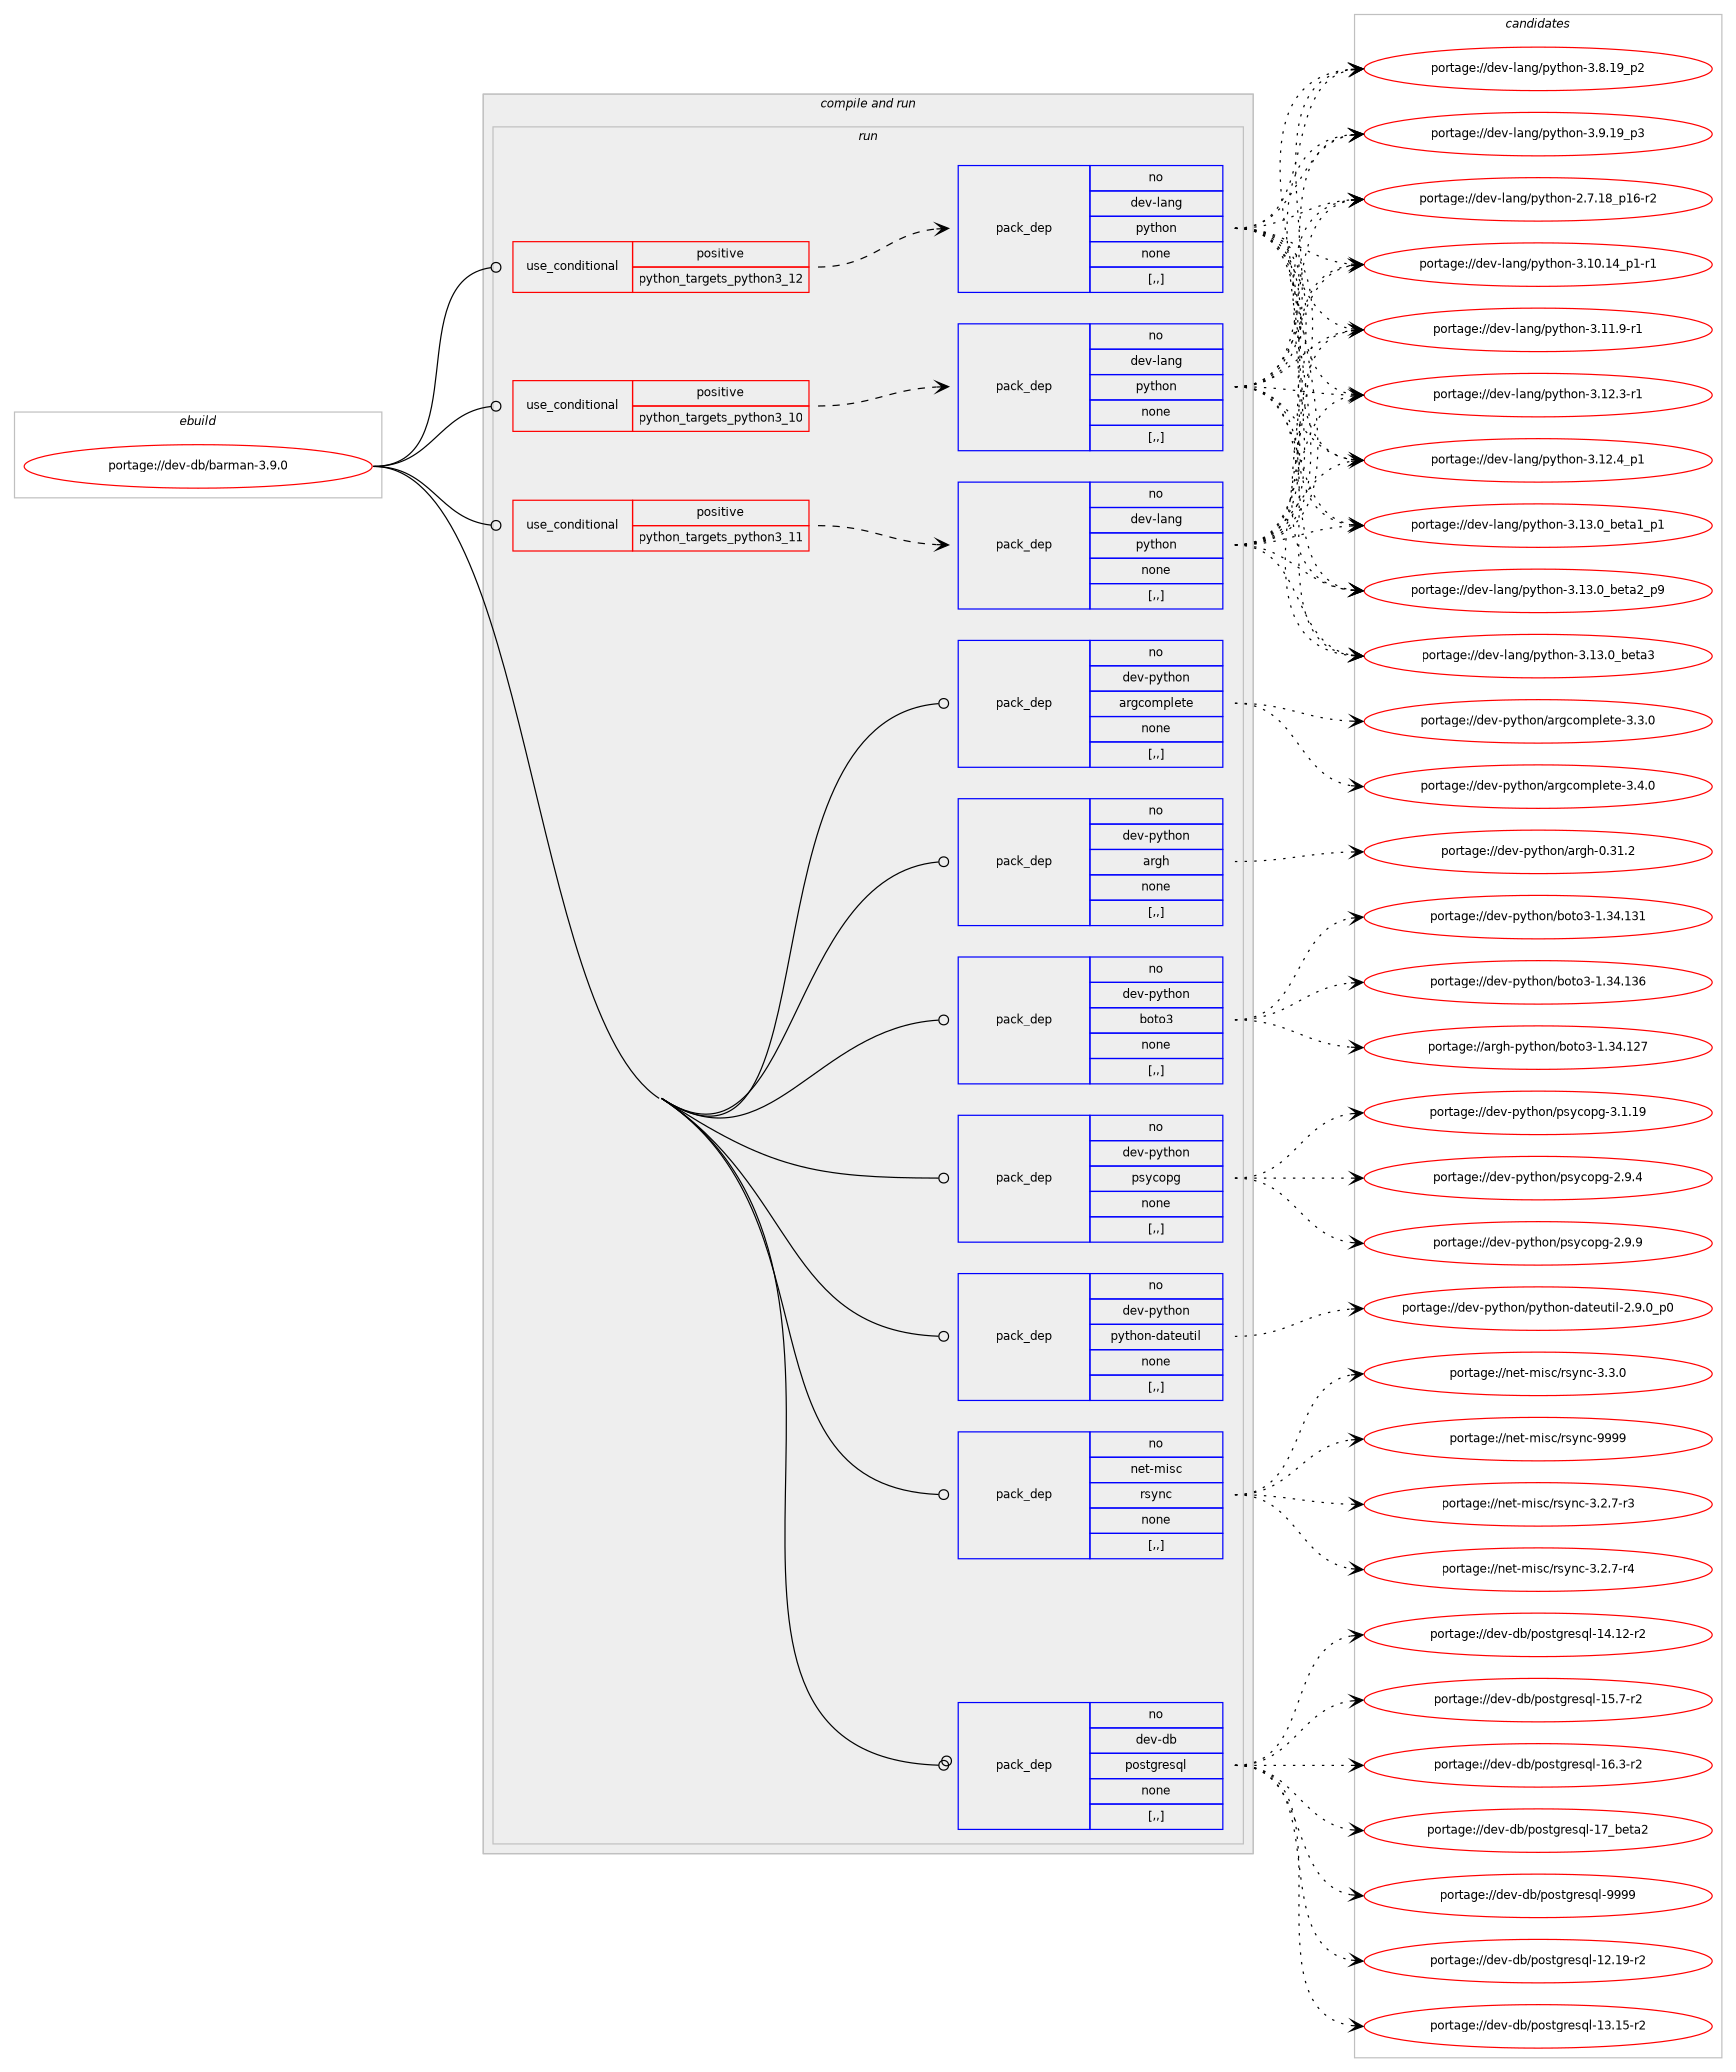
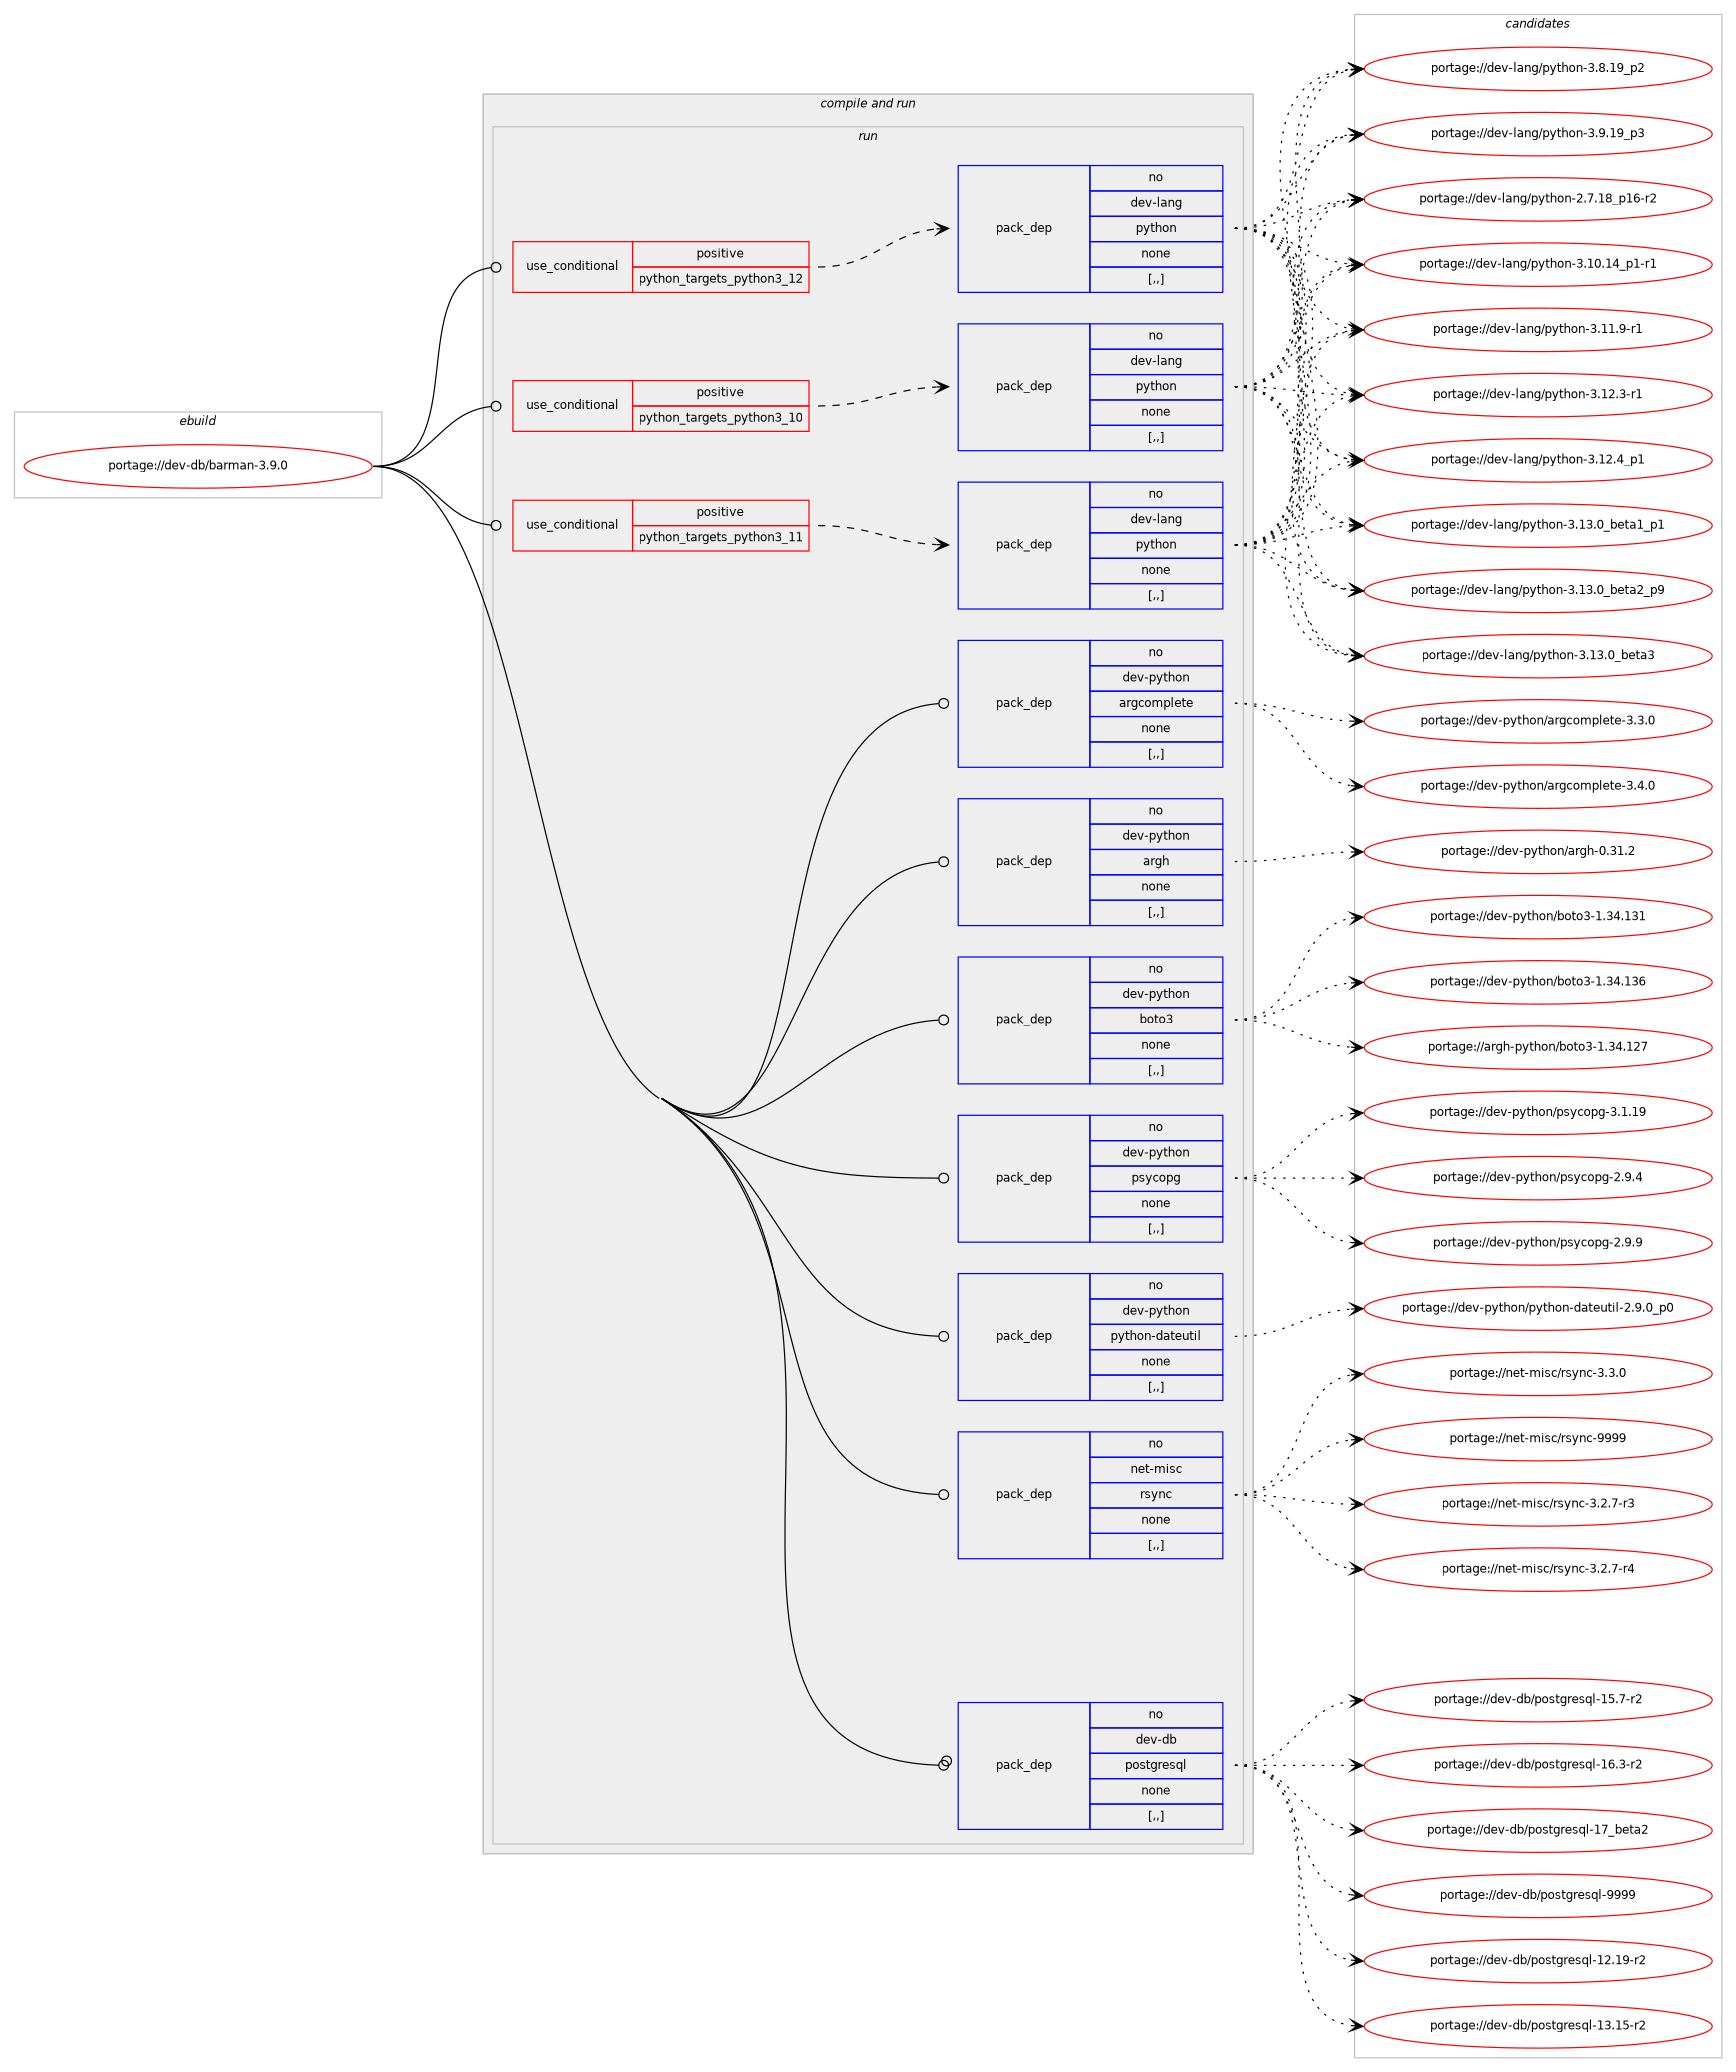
(1538, 1635) -> none
